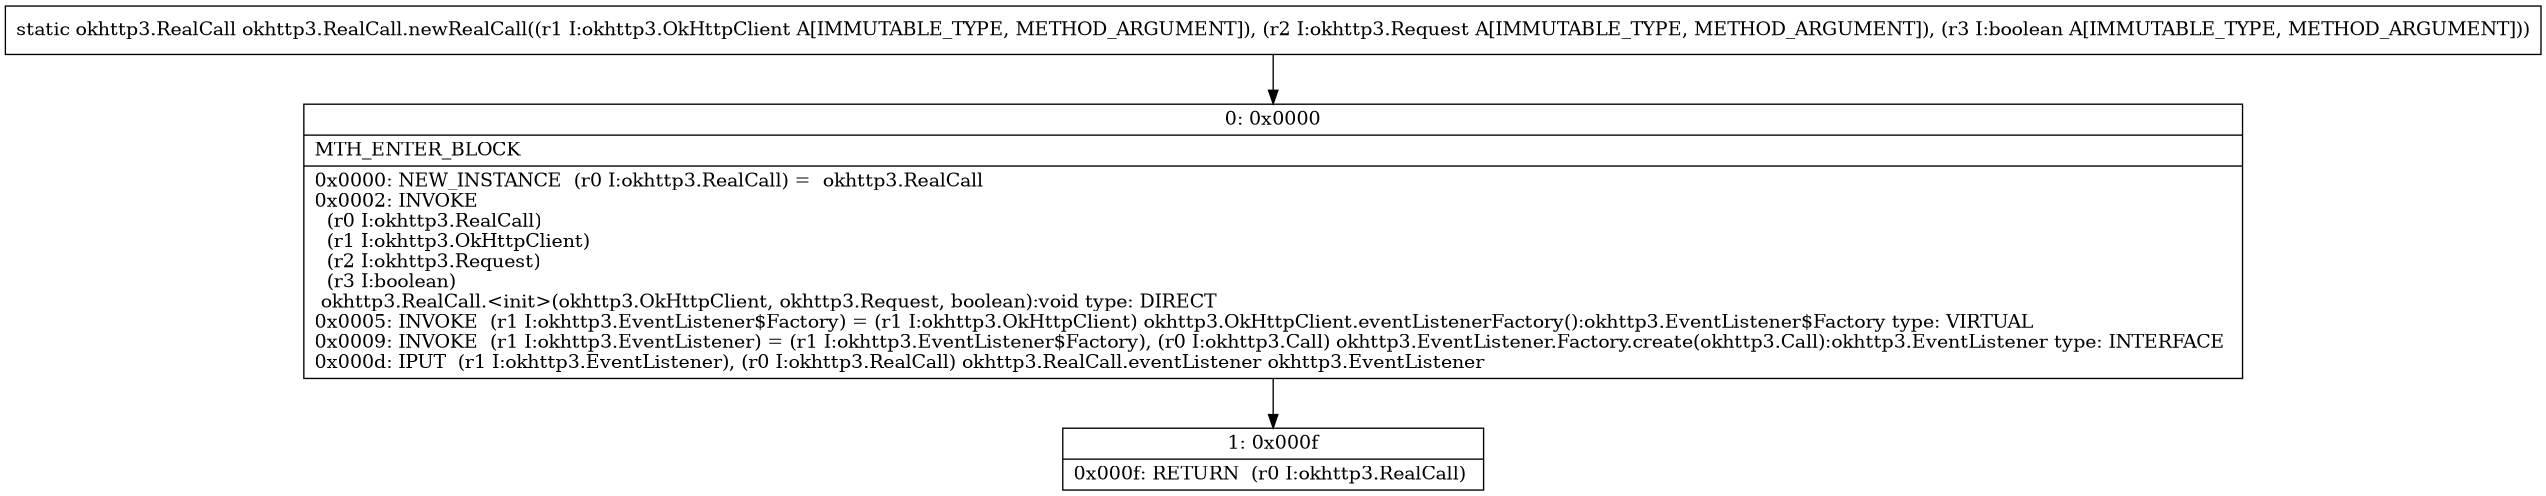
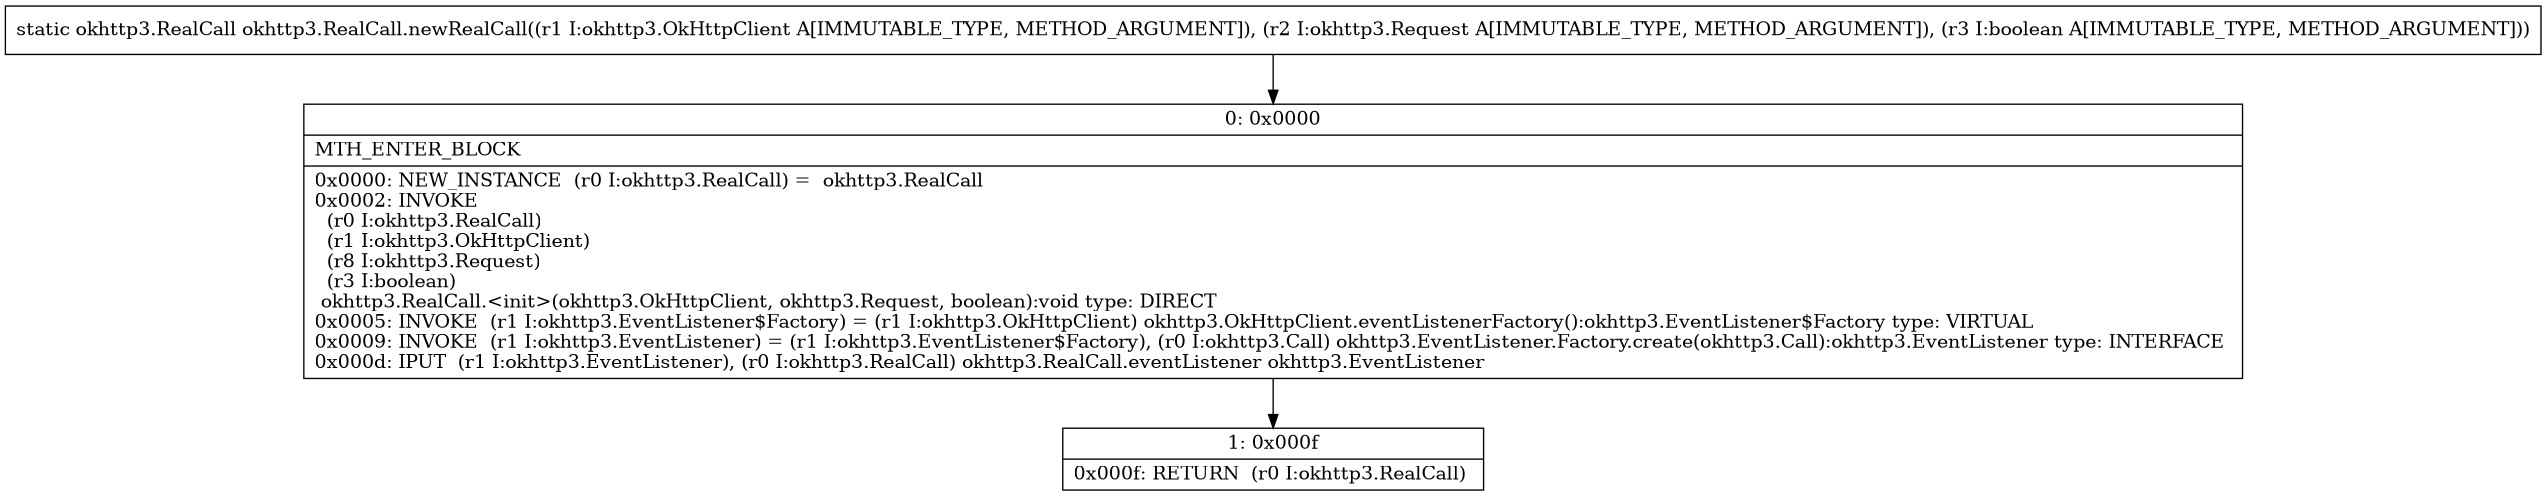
(428, 261) -> (428, 261)
